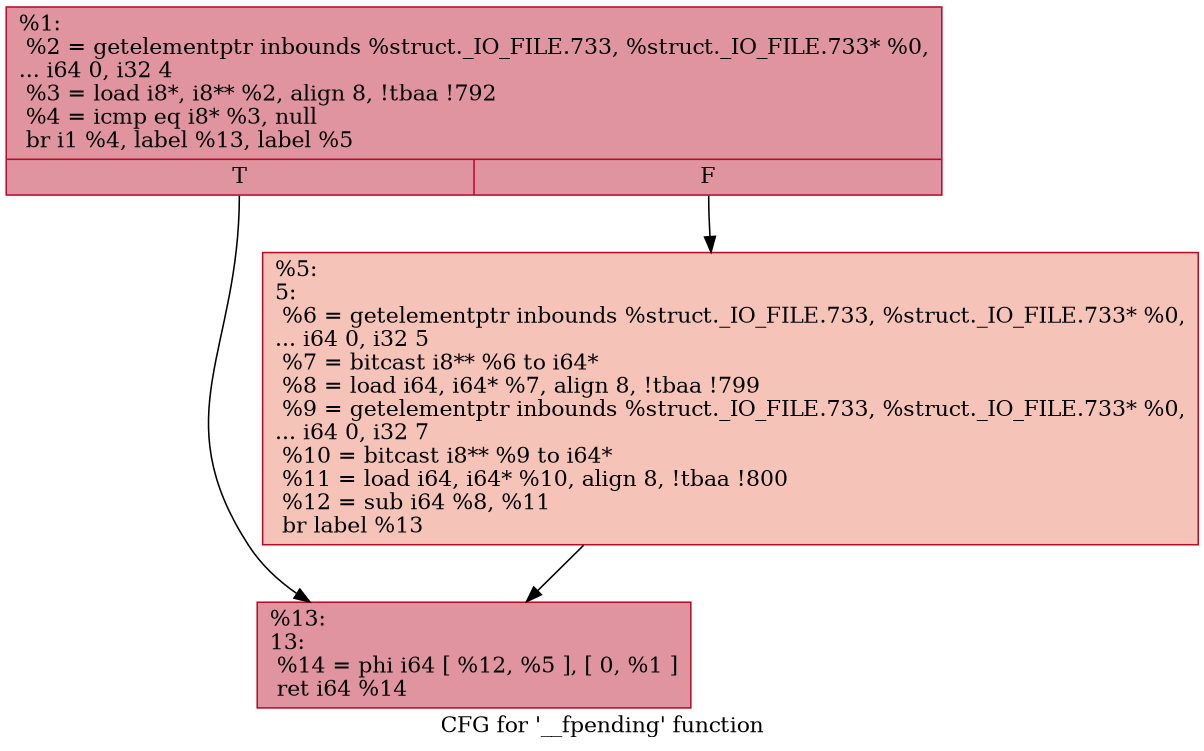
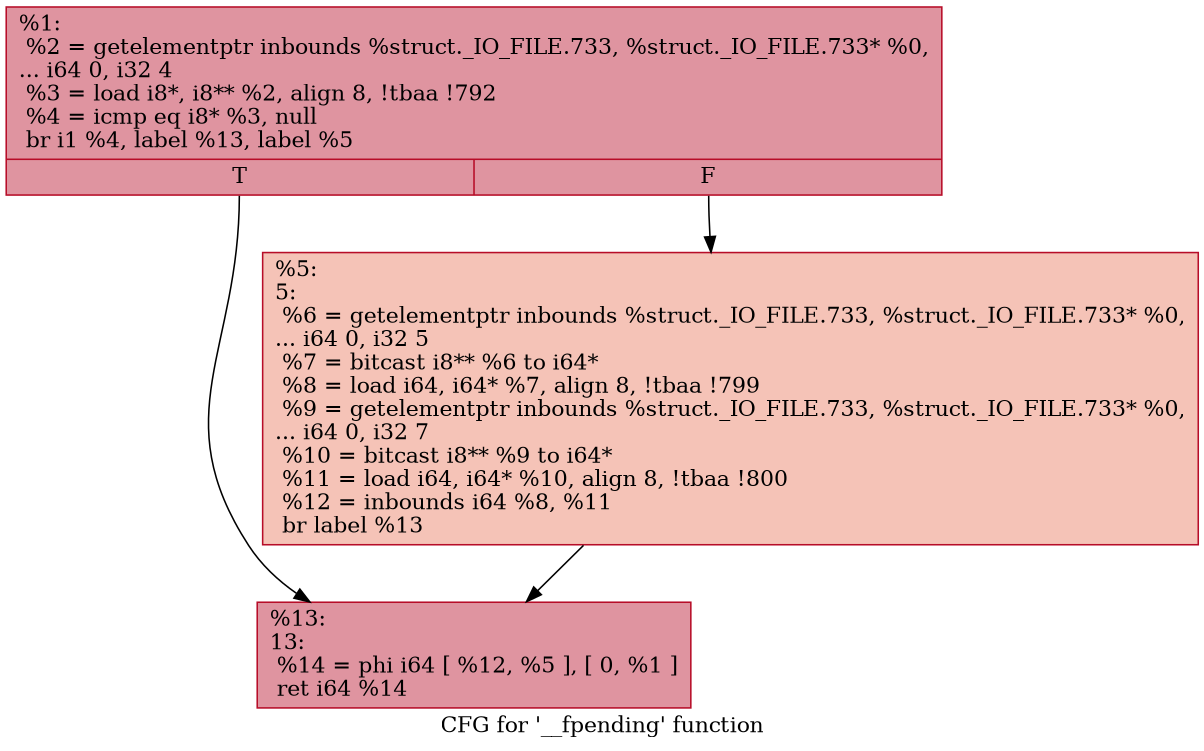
(413, 503) -> (444, 503)
